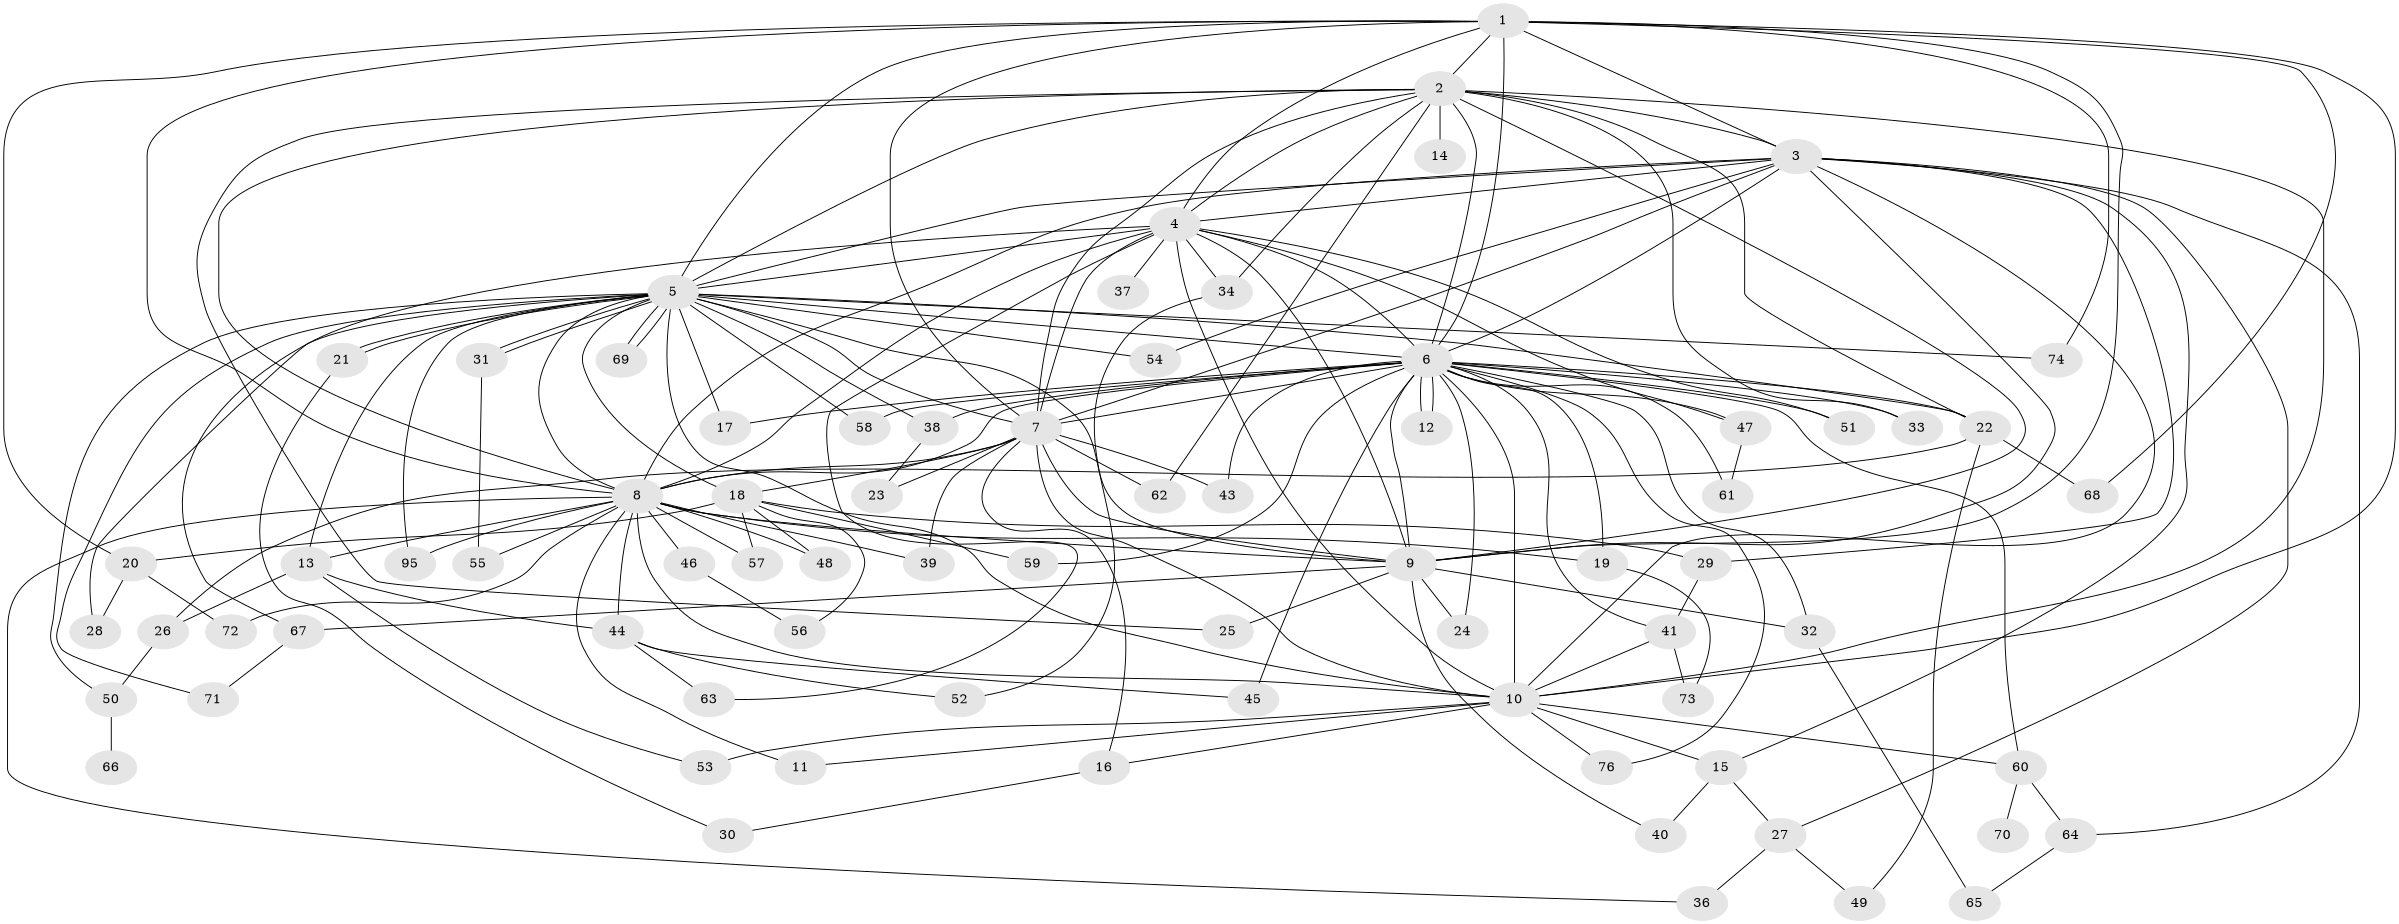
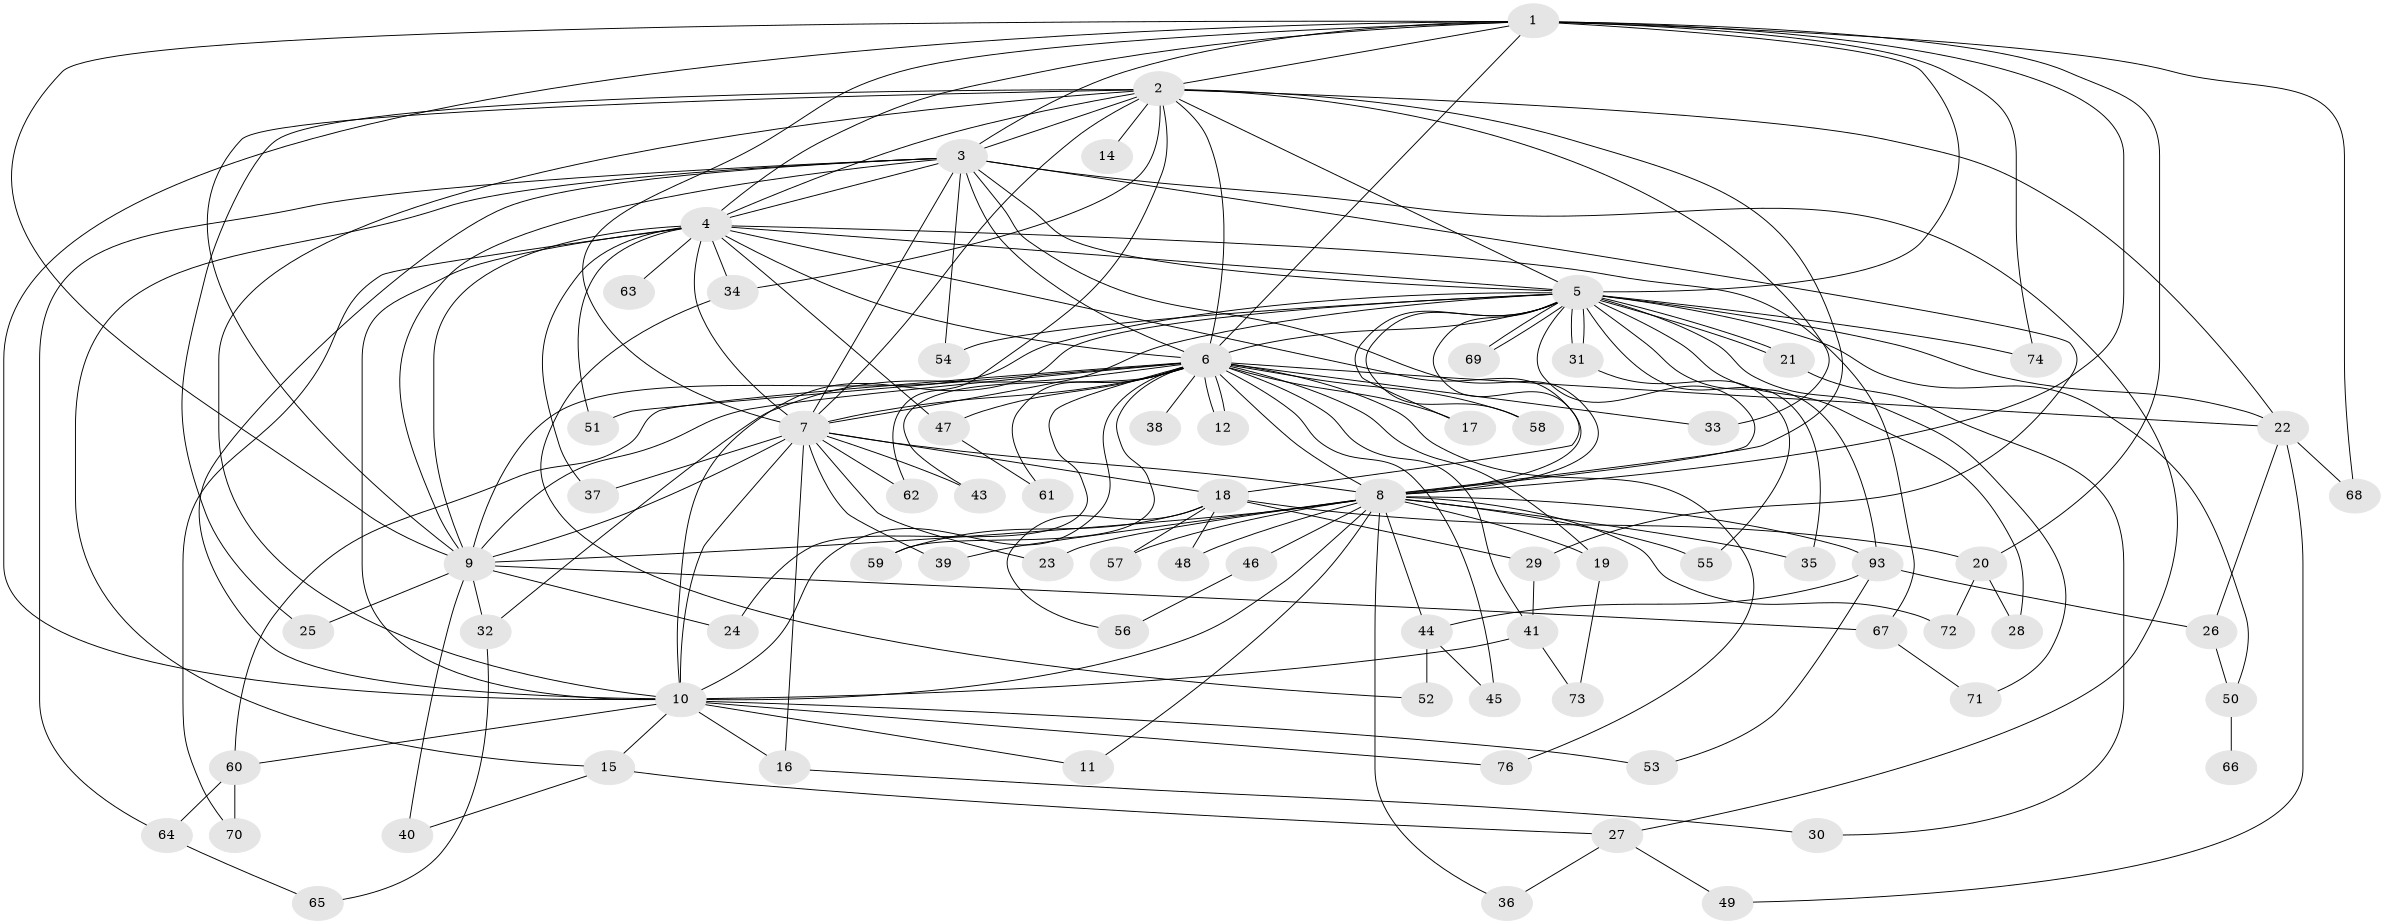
(806, 356) -> none
none -> (291, 406)
(910, 456) -> (1210, 521)
none -> (678, 469)
(306, 564) -> (1878, 564)
(410, 564) -> (1810, 564)
(663, 666) -> none
